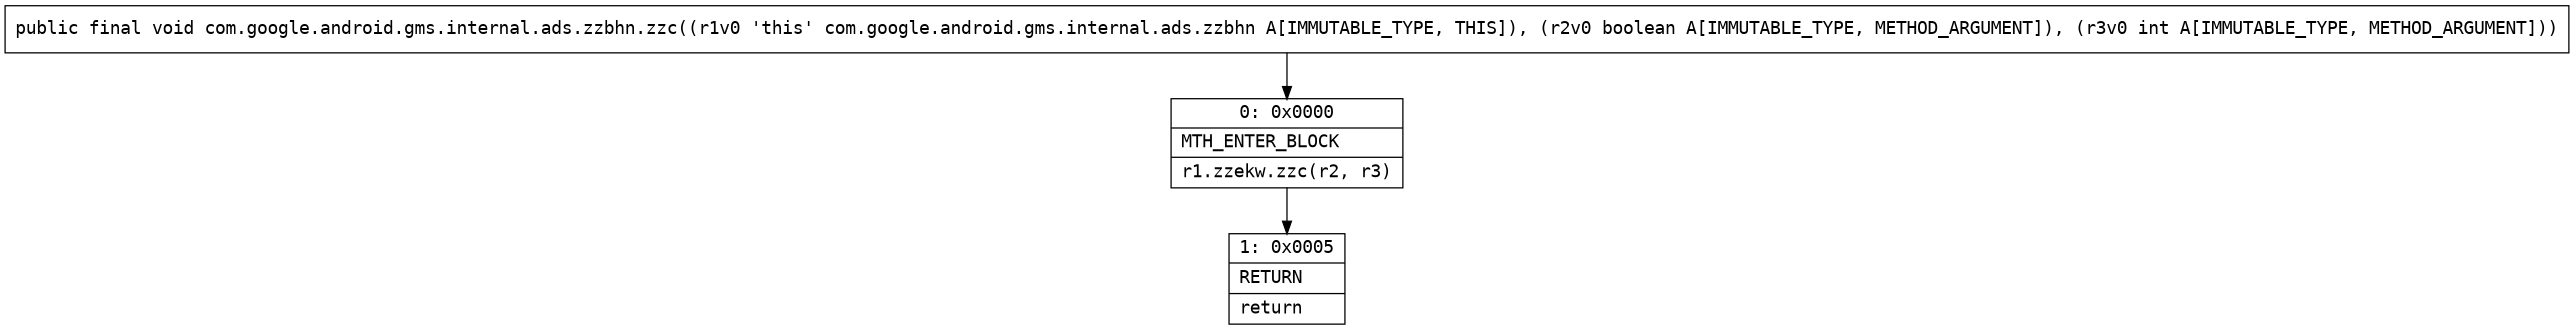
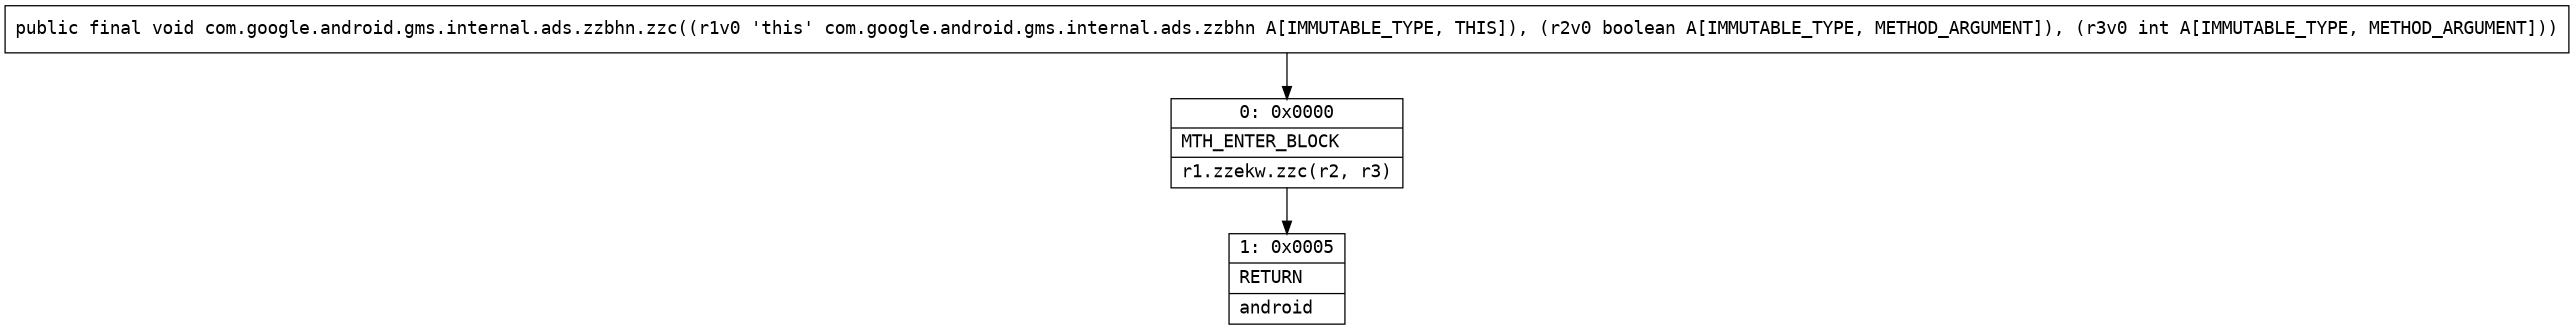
(1271, 308) -> (1276, 308)
